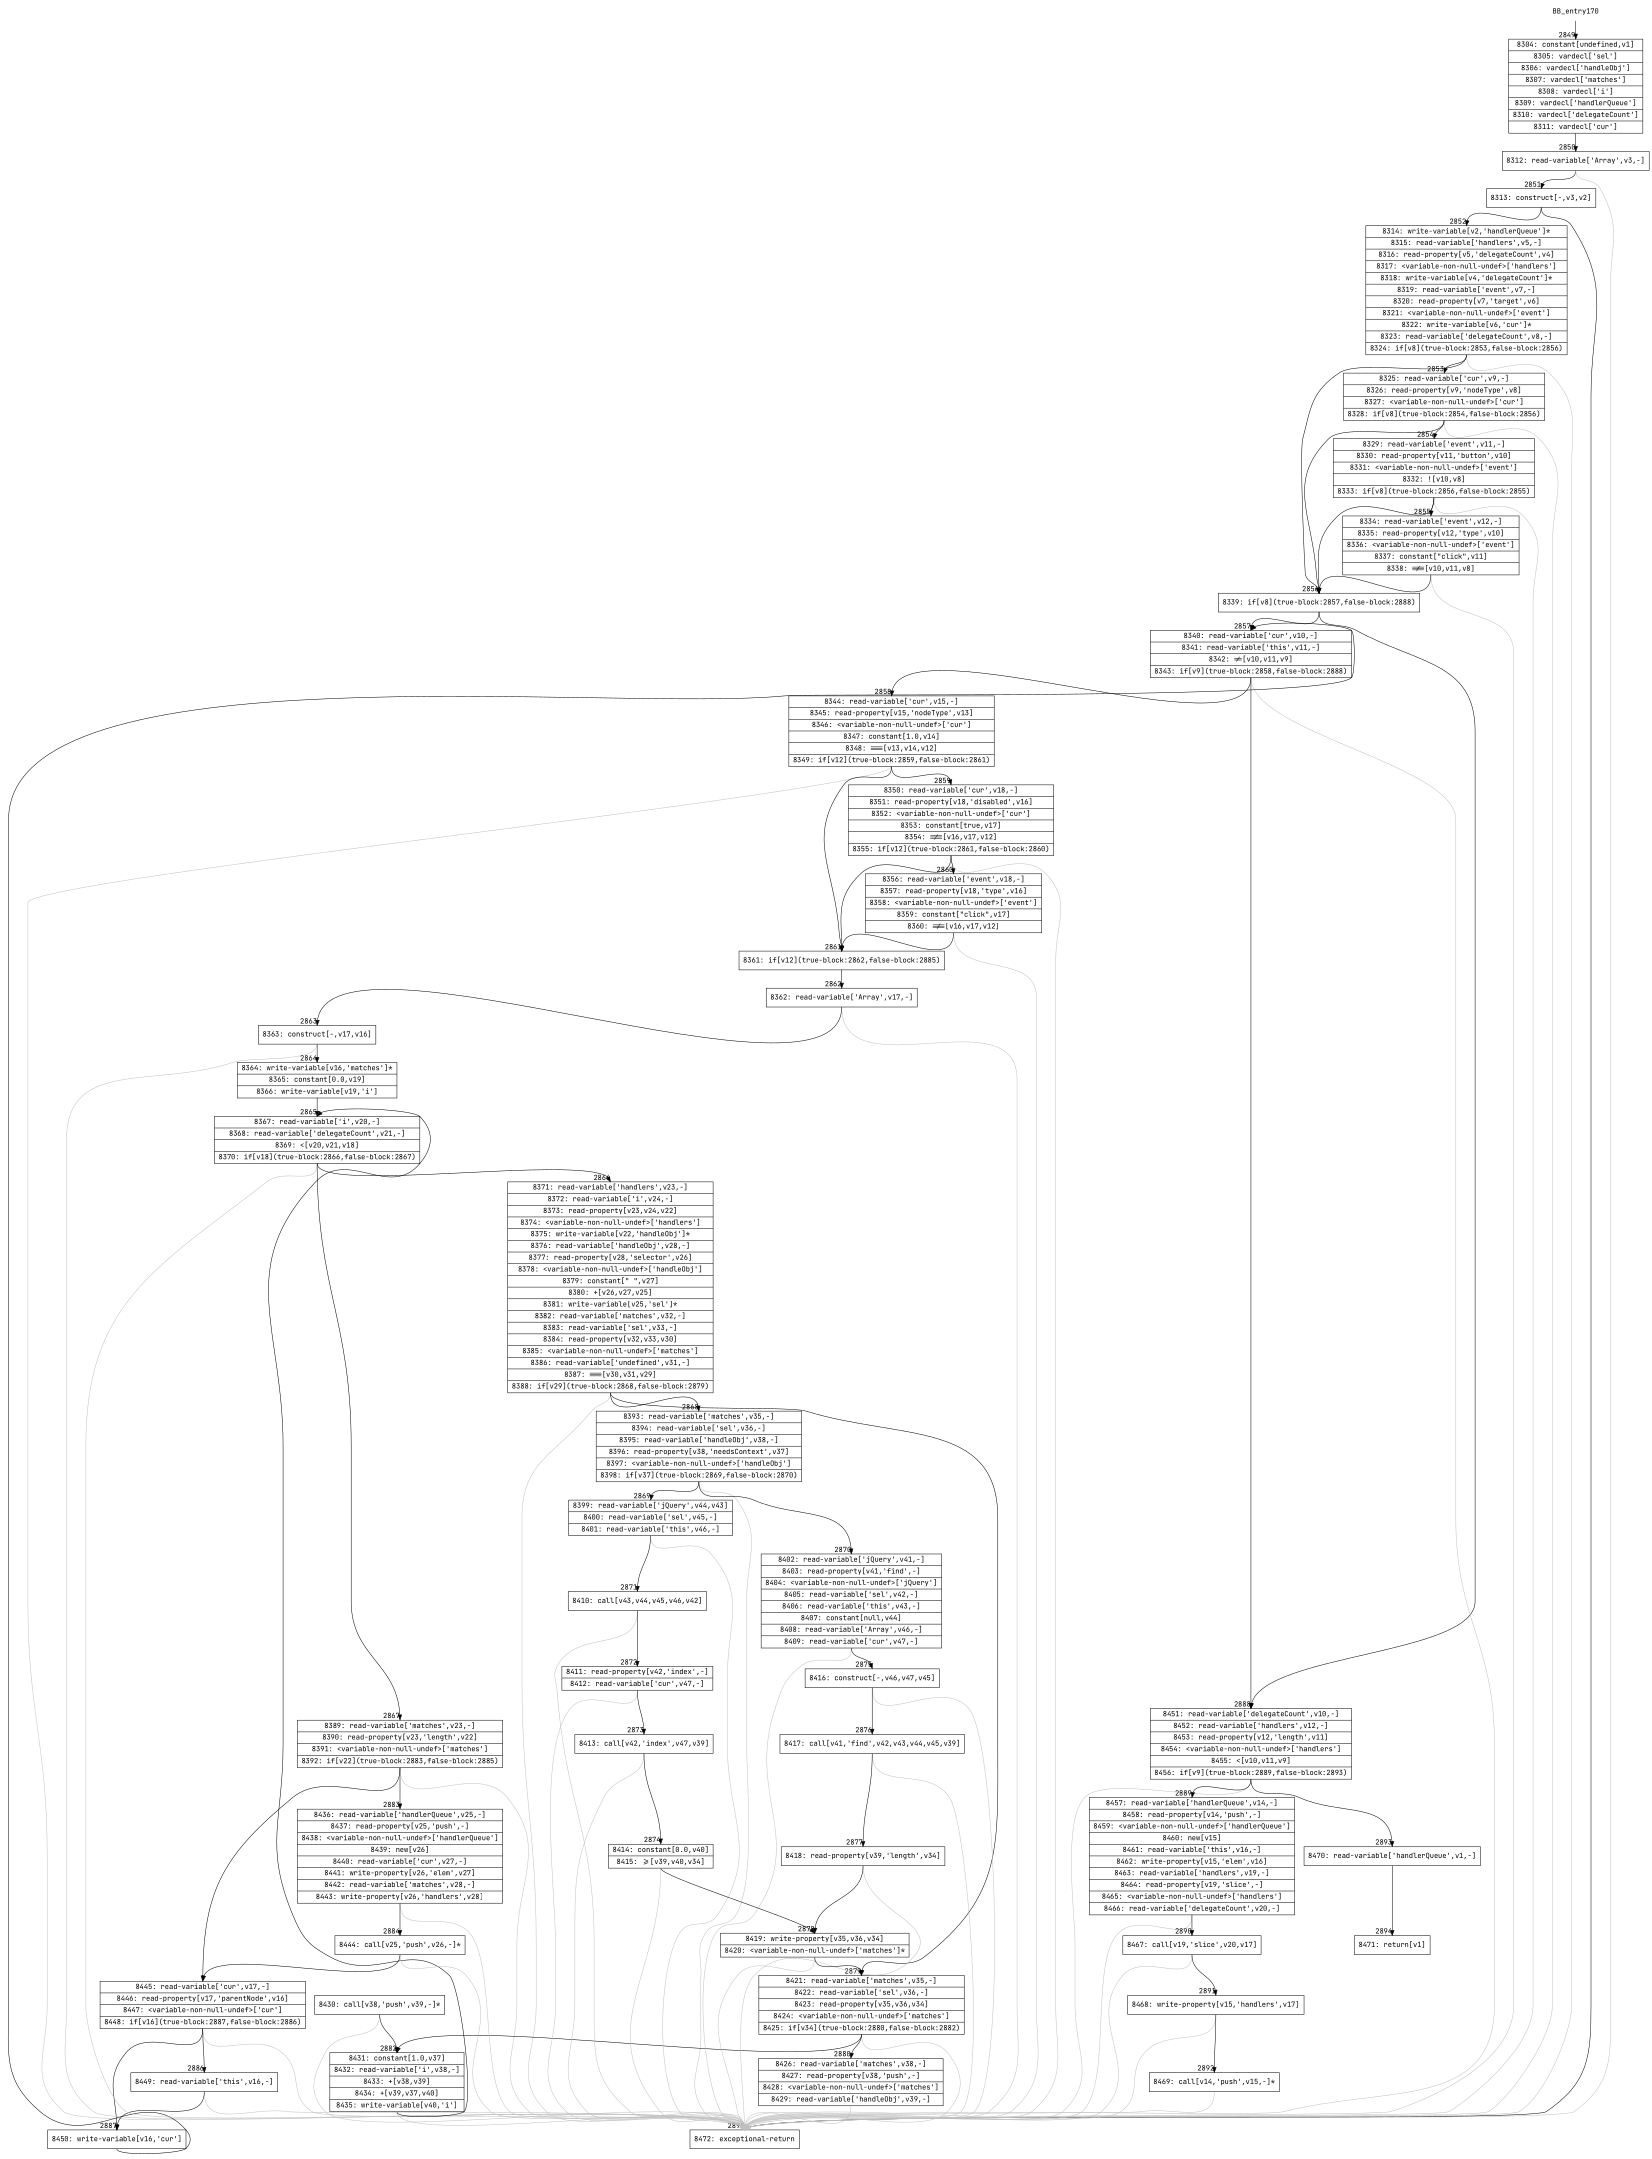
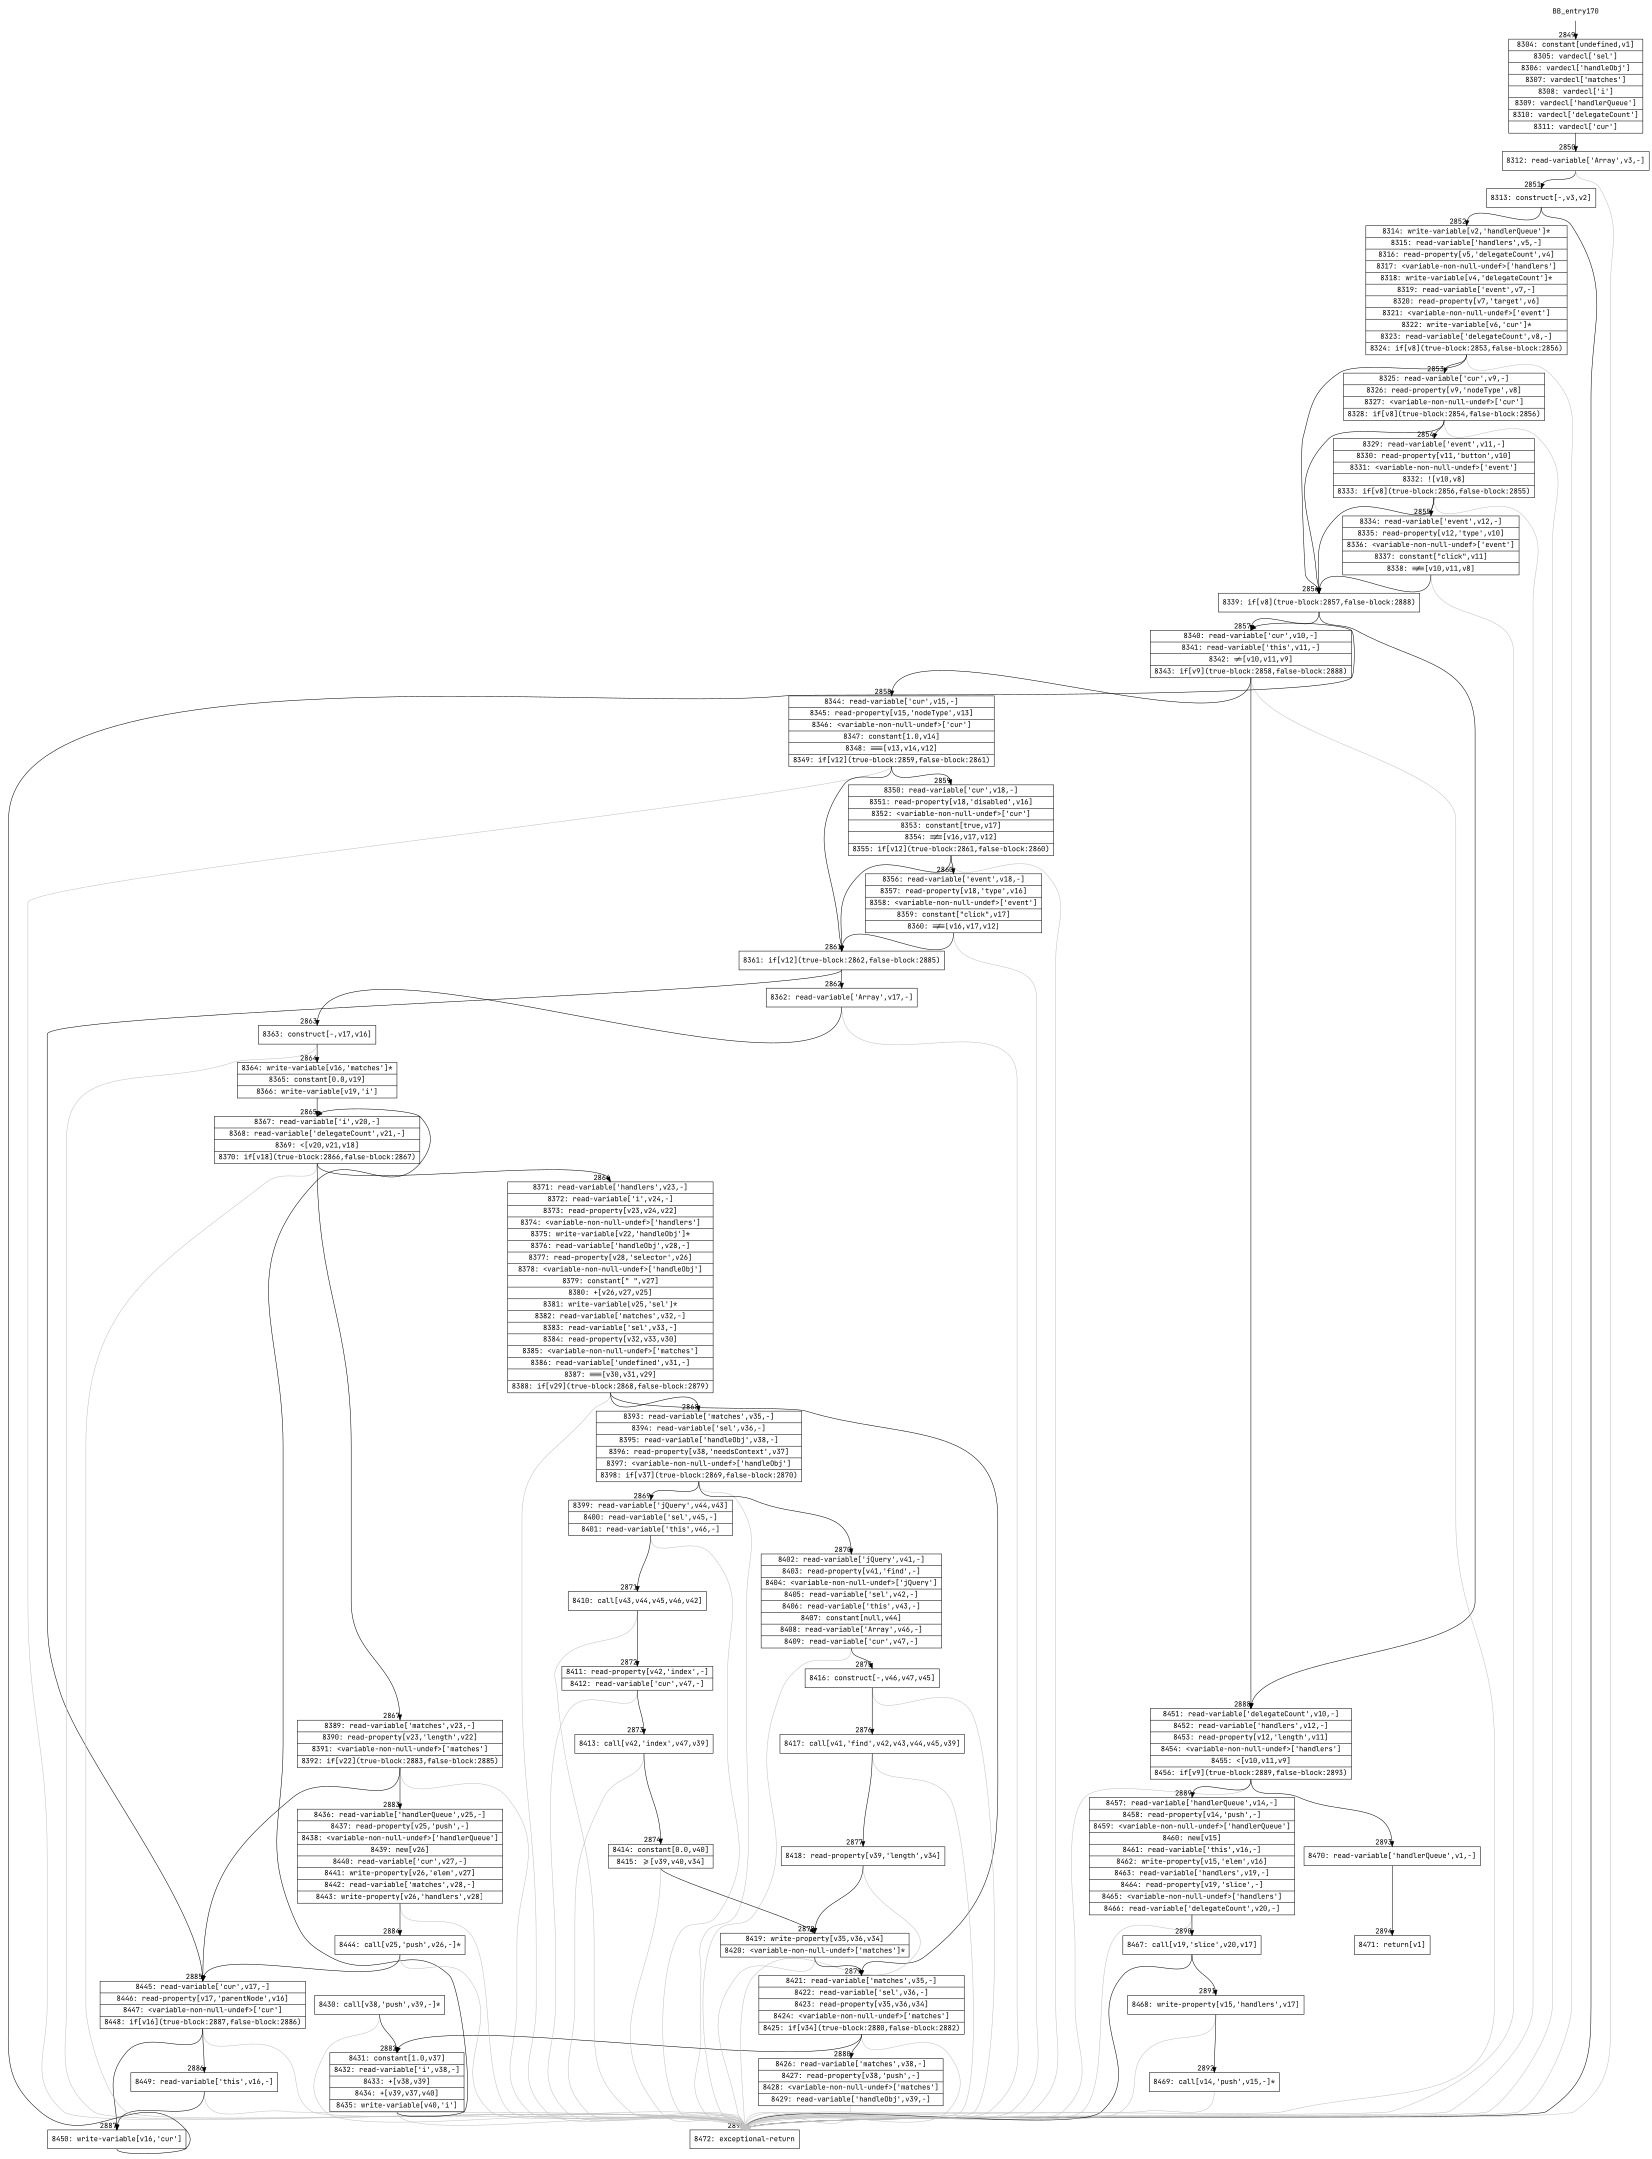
none -> (47, 1124)
(1106, 2106) -> (1106, 2106)
